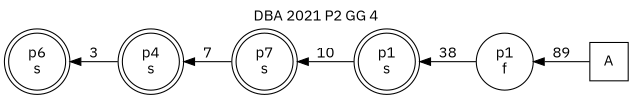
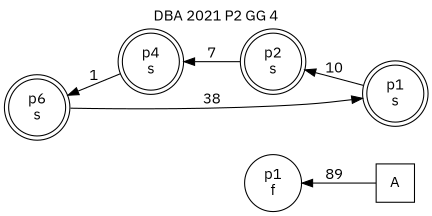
(94, 54) -> (94, 76)
(265, 62) -> (273, 62)
(453, 62) -> (211, 108)
